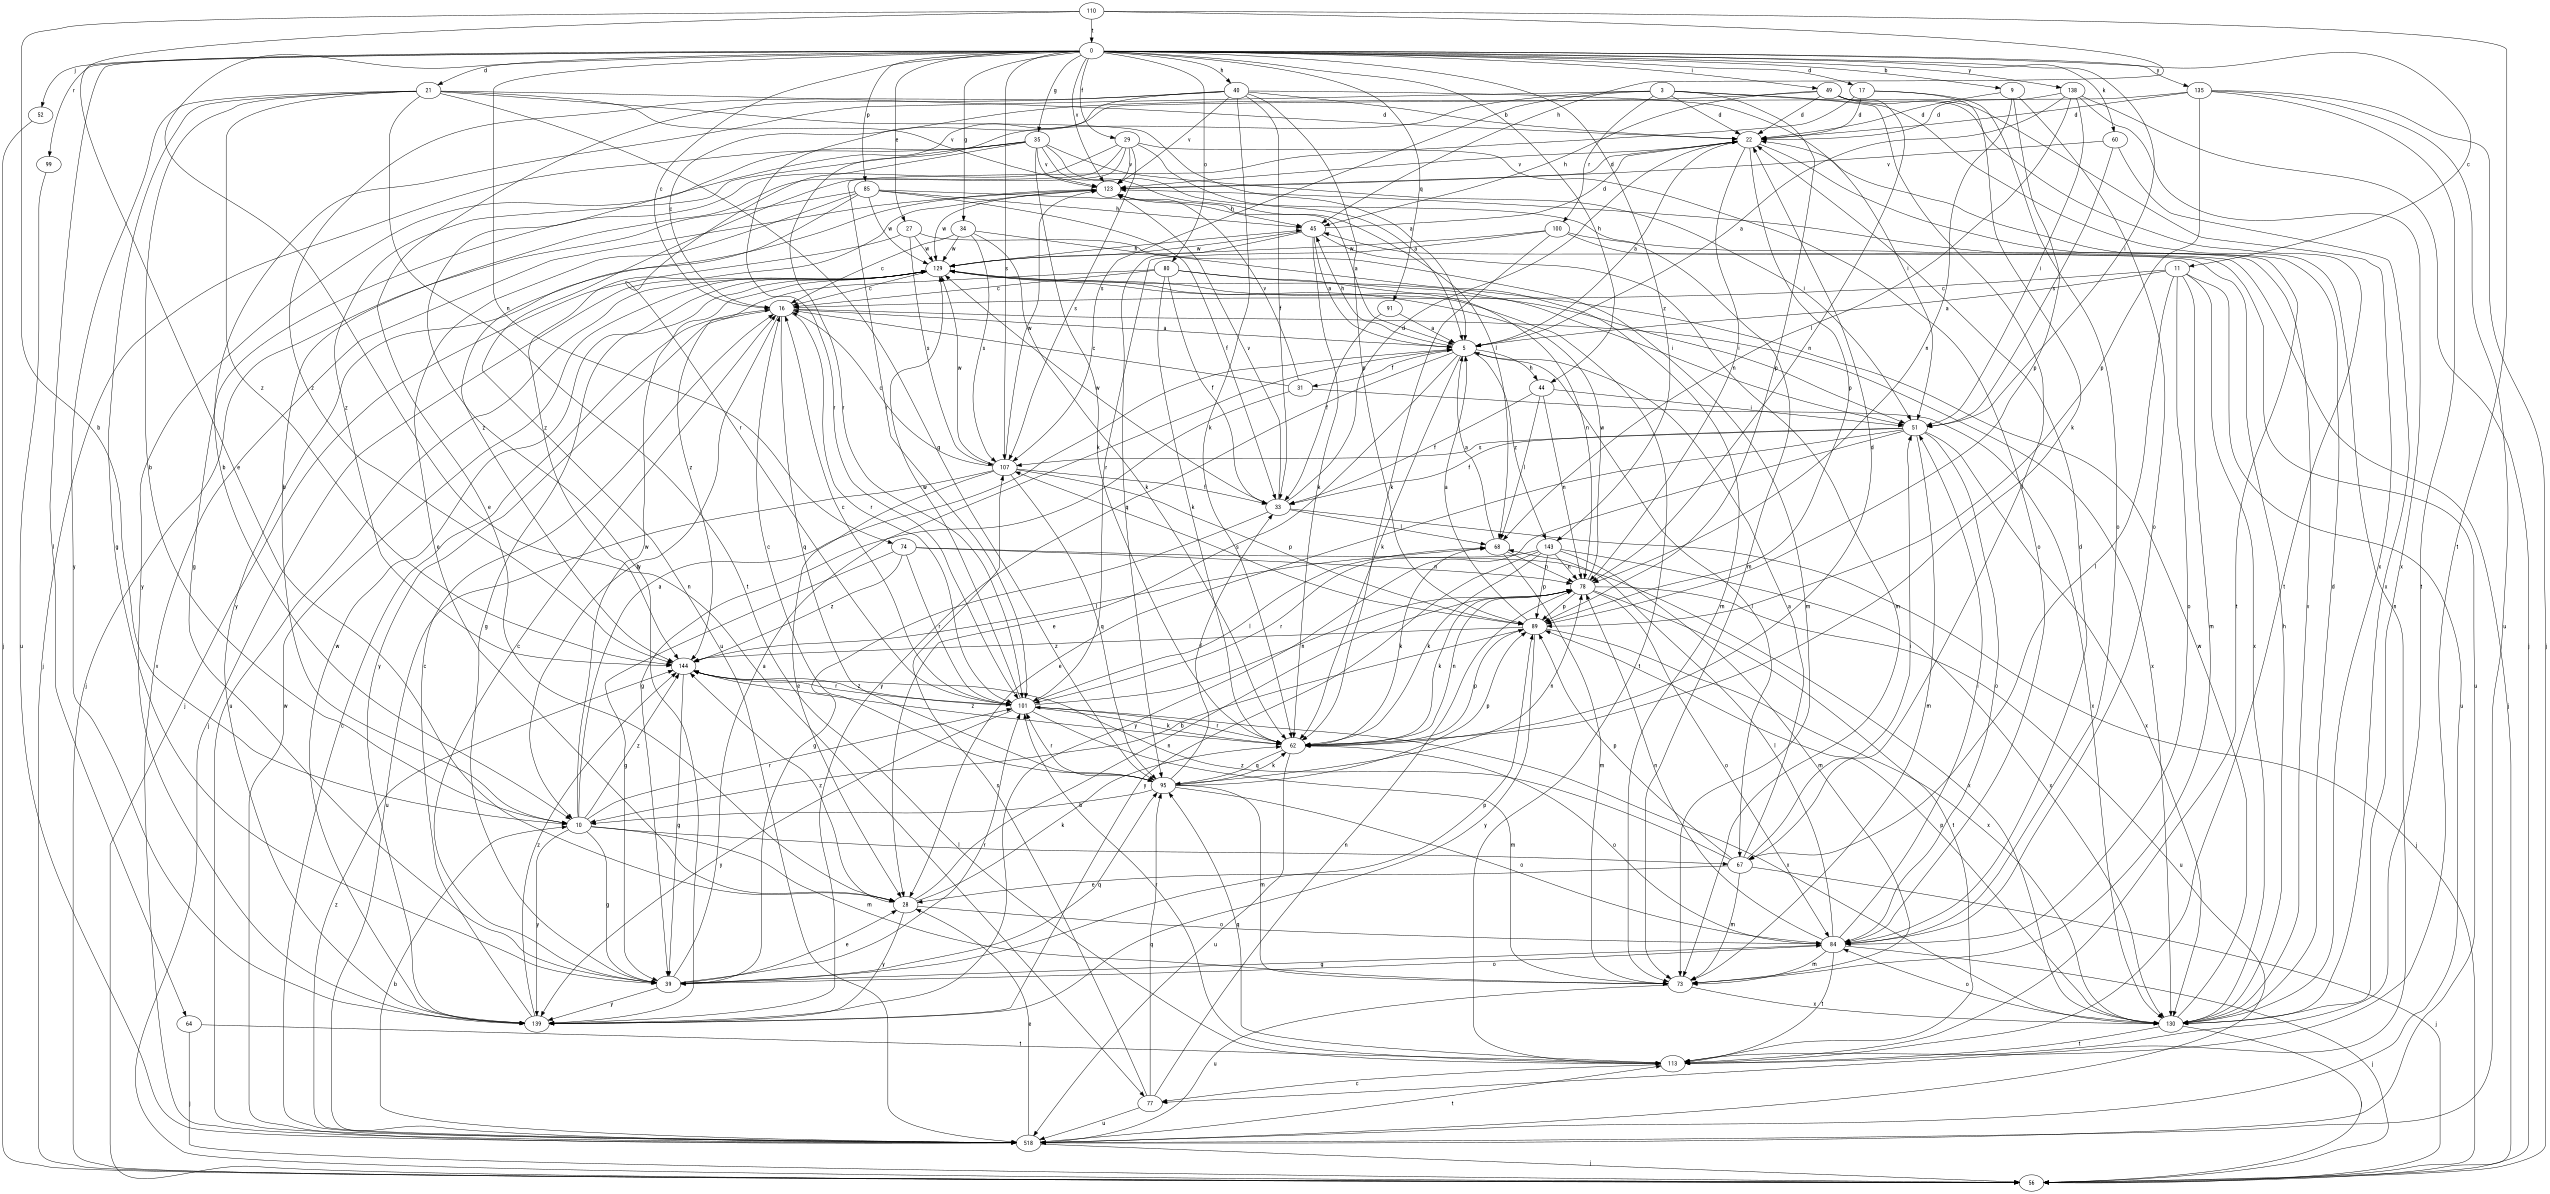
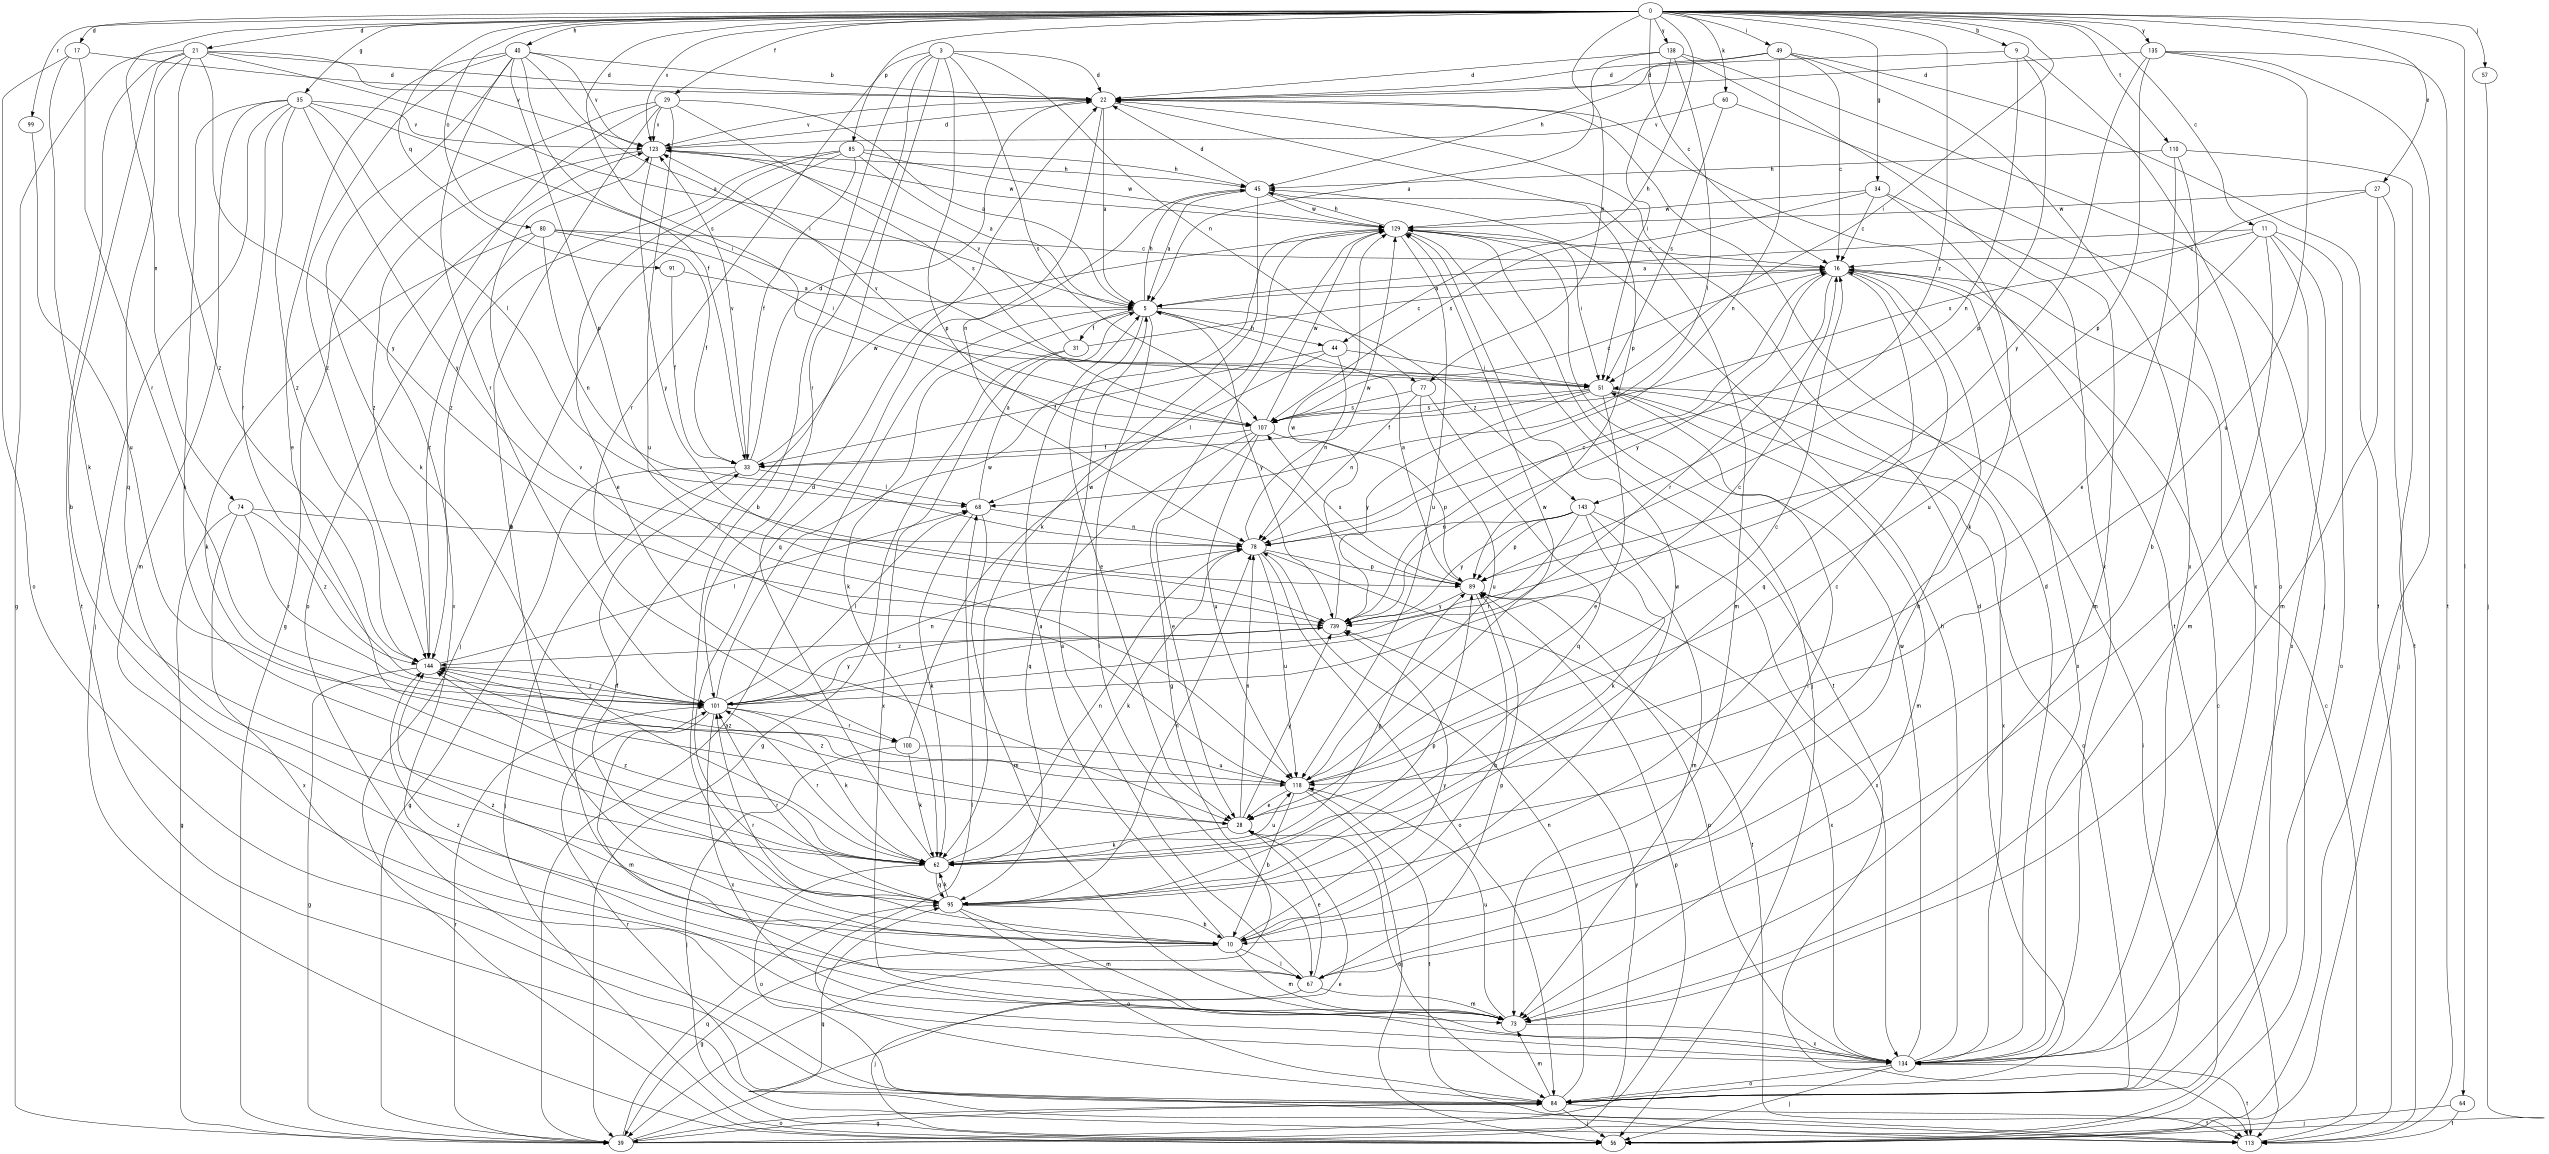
(1092, 29) -> (2079, 30)
(41, 115) -> (2485, 75)
(1142, 295) -> (811, 721)
(1030, 328) -> (877, 289)
(1110, 642) -> none
(1579, 817) -> (883, 1069)
(537, 1024) -> (1335, 626)
(2171, 1024) -> (1903, 1064)
(1413, 1076) -> (2267, 613)
(1029, 1143) -> (1297, 785)
